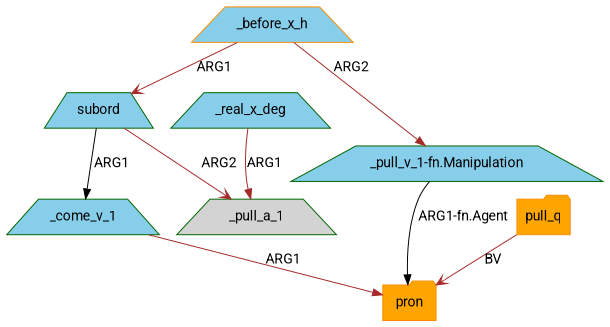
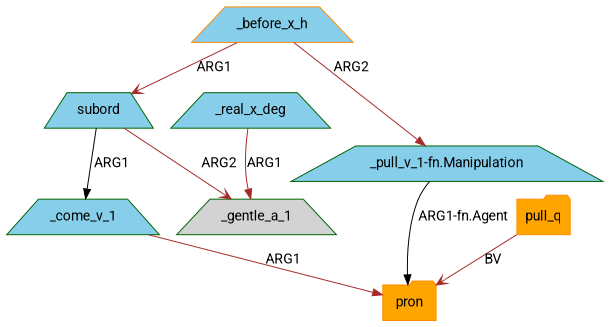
(257, 217) -> (257, 217)
